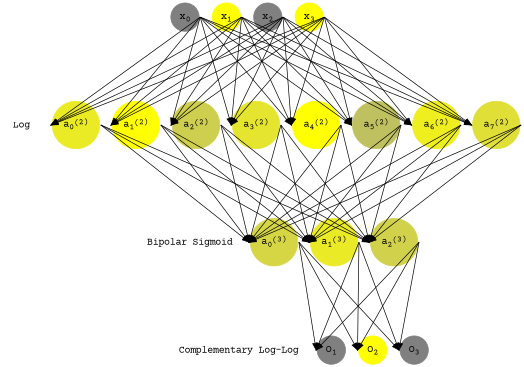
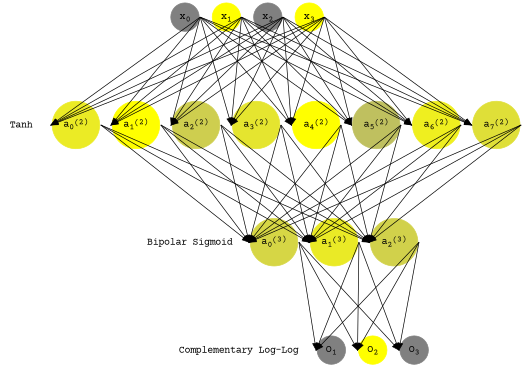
(21, 125) -> (21, 125)
